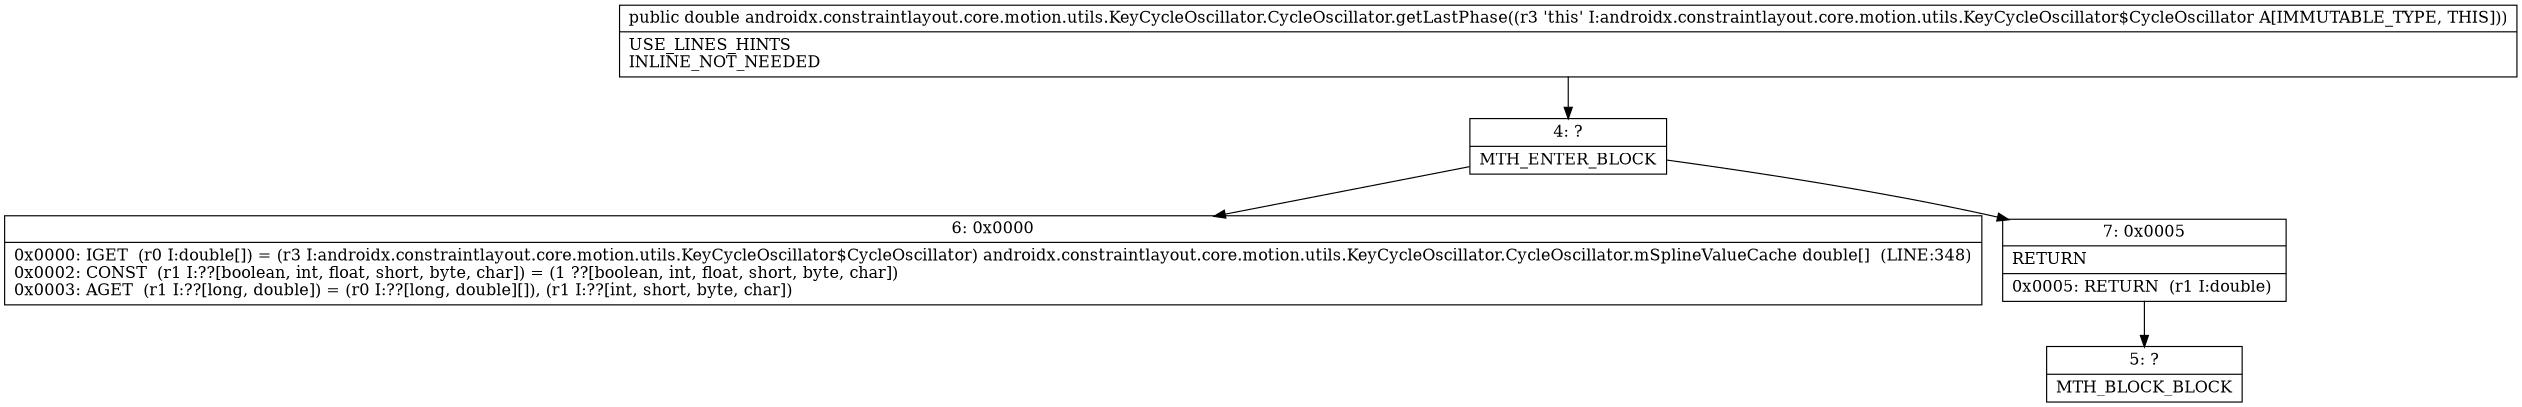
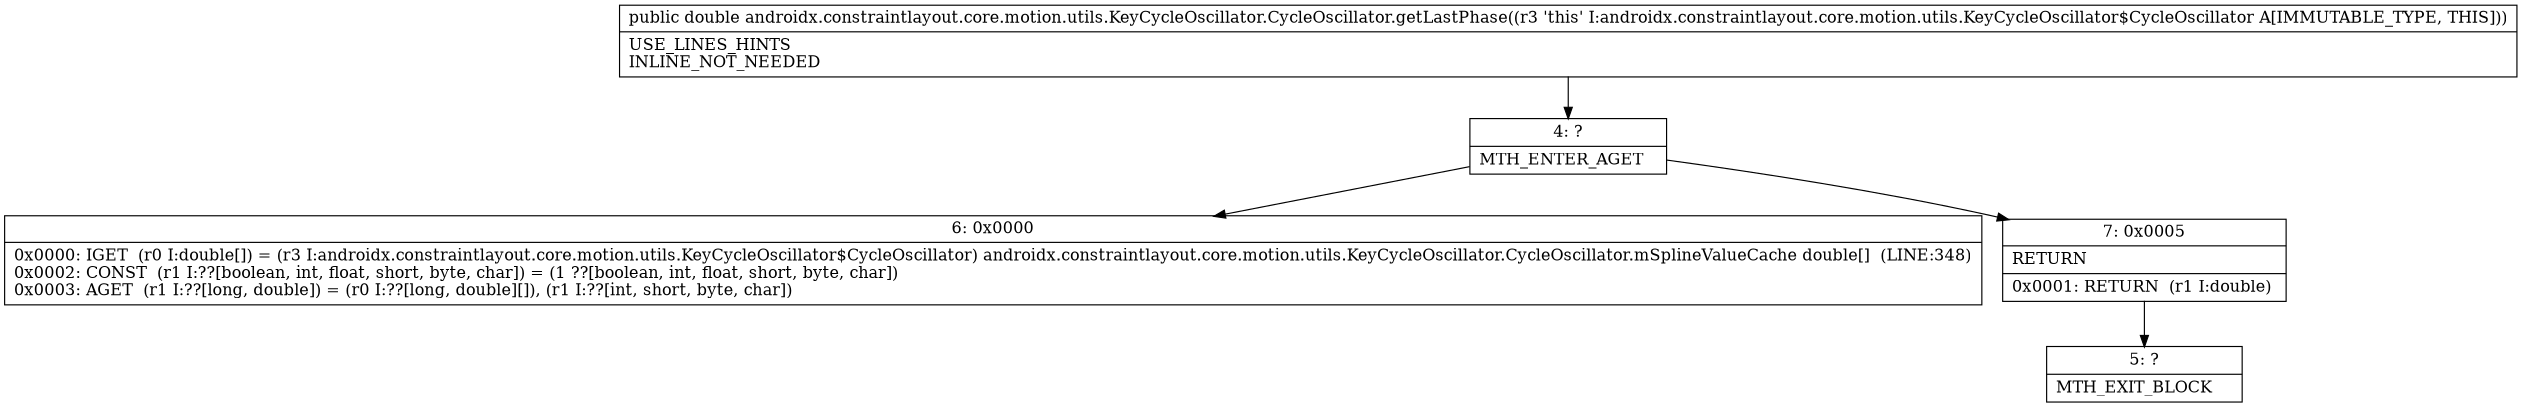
(1568, 160) -> (1561, 160)
(2144, 287) -> (2144, 287)
(2144, 388) -> (2135, 388)
